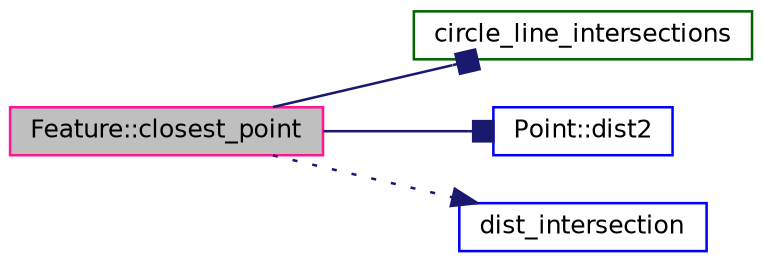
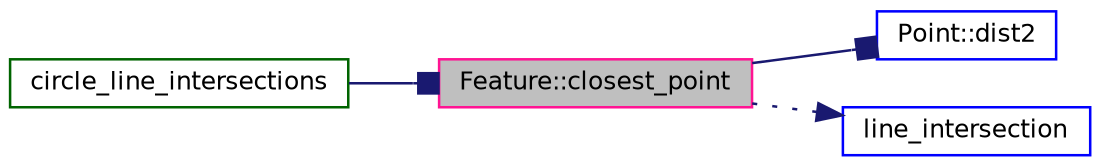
(363, 86) -> (381, 83)
(583, 227) -> (967, 131)
